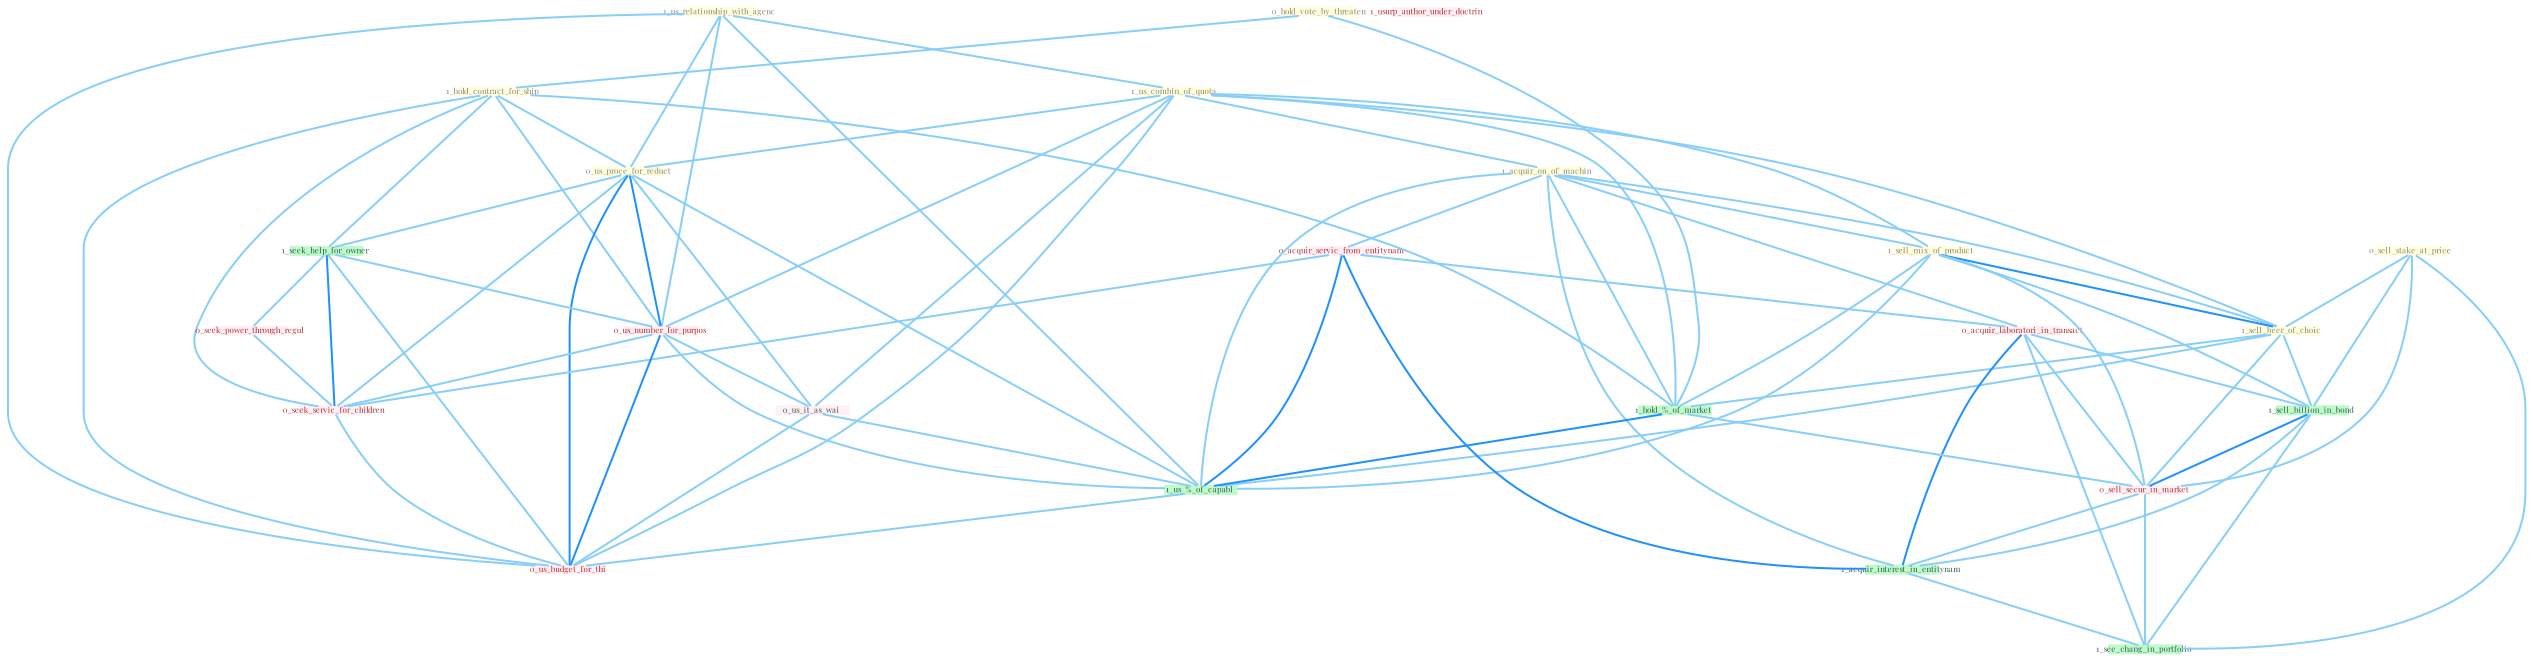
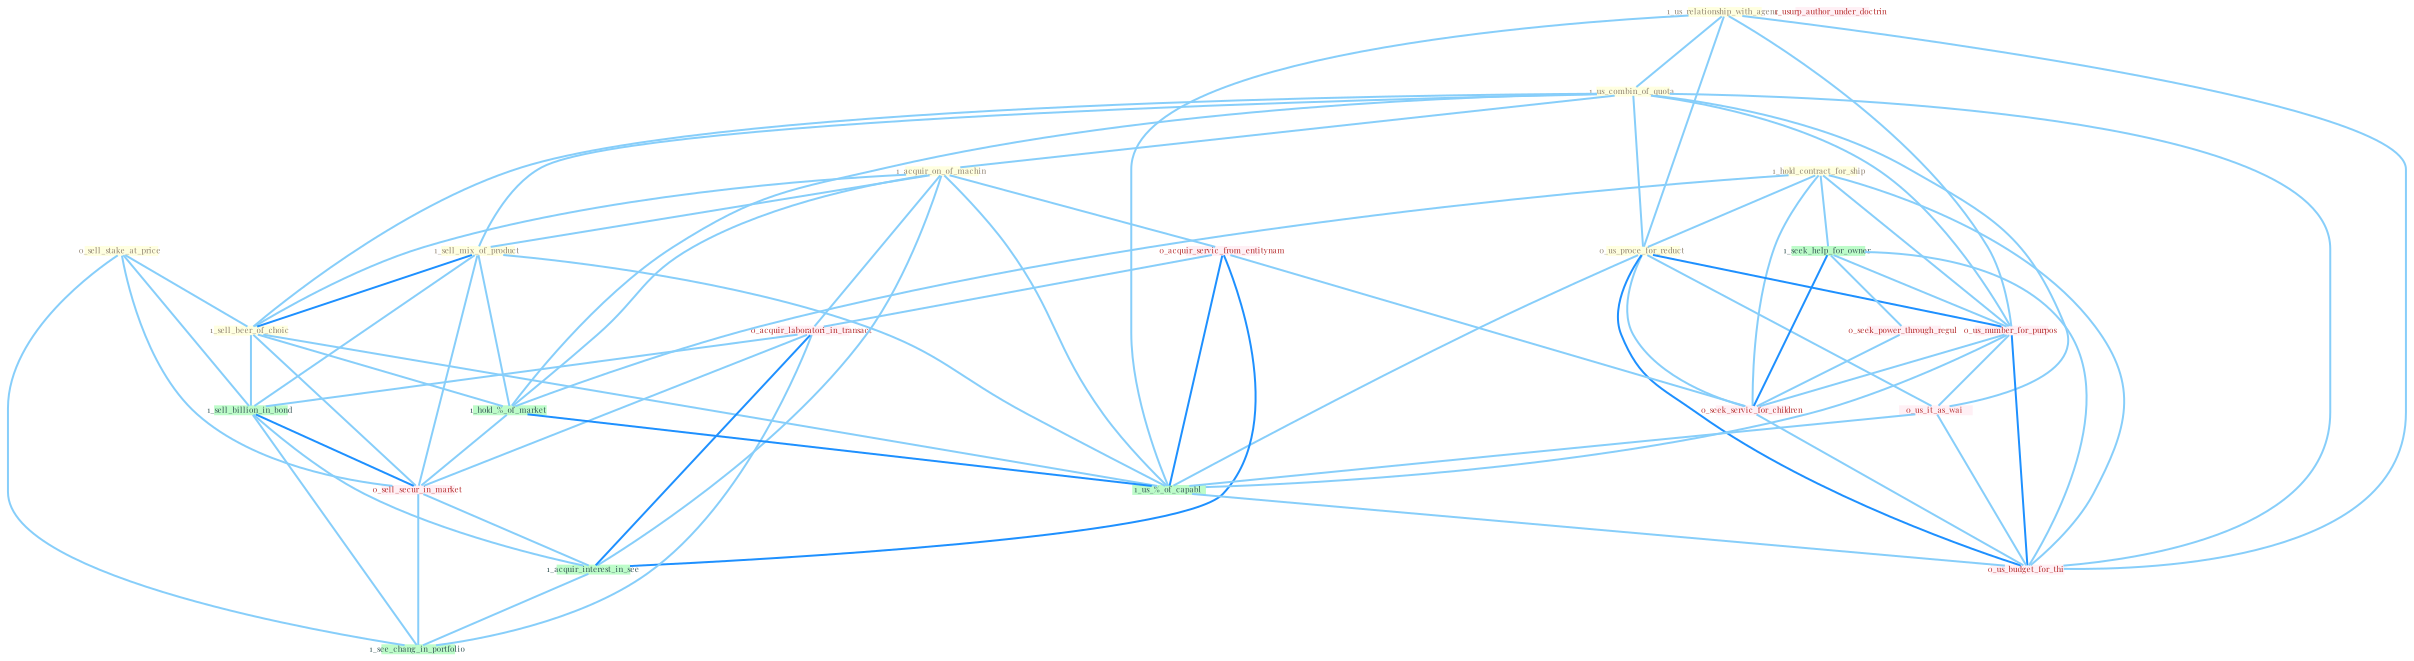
(1320, 12) -> none
(478, 211) -> none
(813, 410) -> (1936, 410)
(1902, 570) -> (594, 570)
